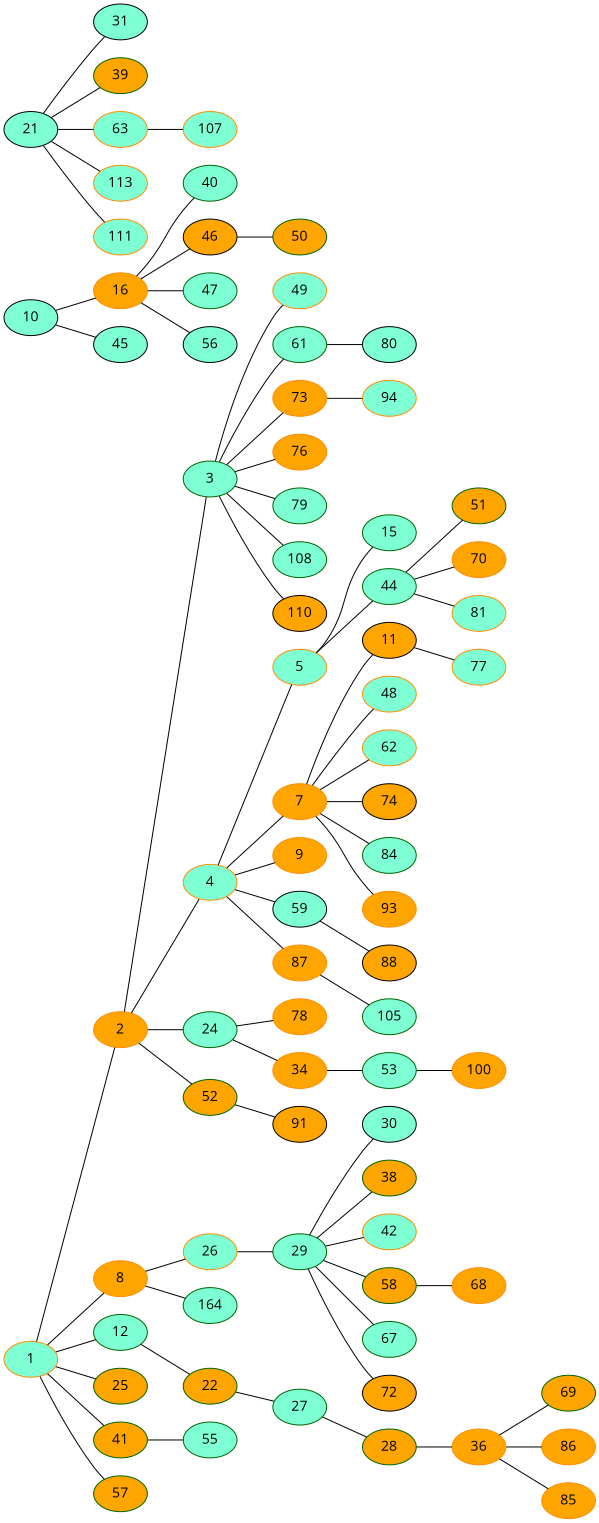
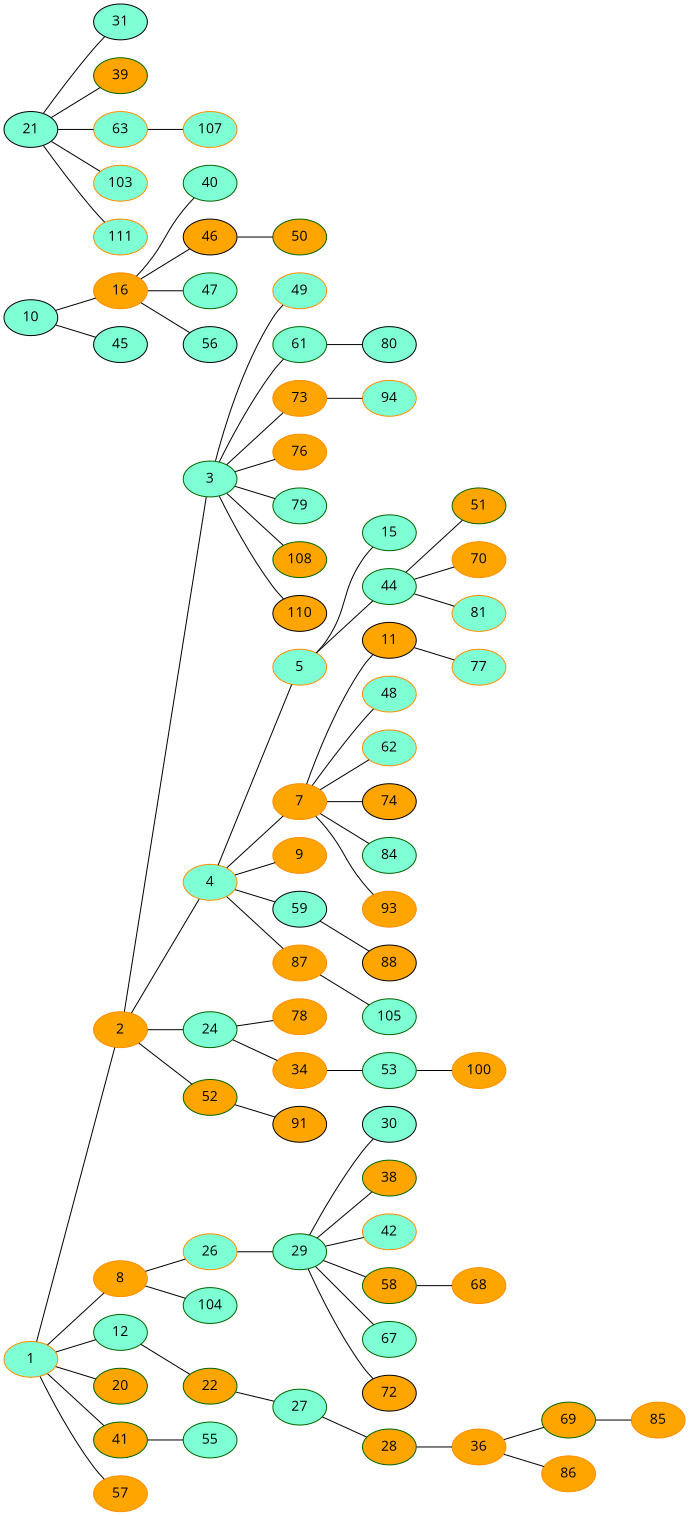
(120, 183) -> (120, 183)
(300, 560) -> (300, 560)
(210, 1306) -> (210, 1306)
(120, 1386) -> (120, 1386)
(524, 1474) -> (614, 1420)
(120, 1494) -> (120, 1494)
